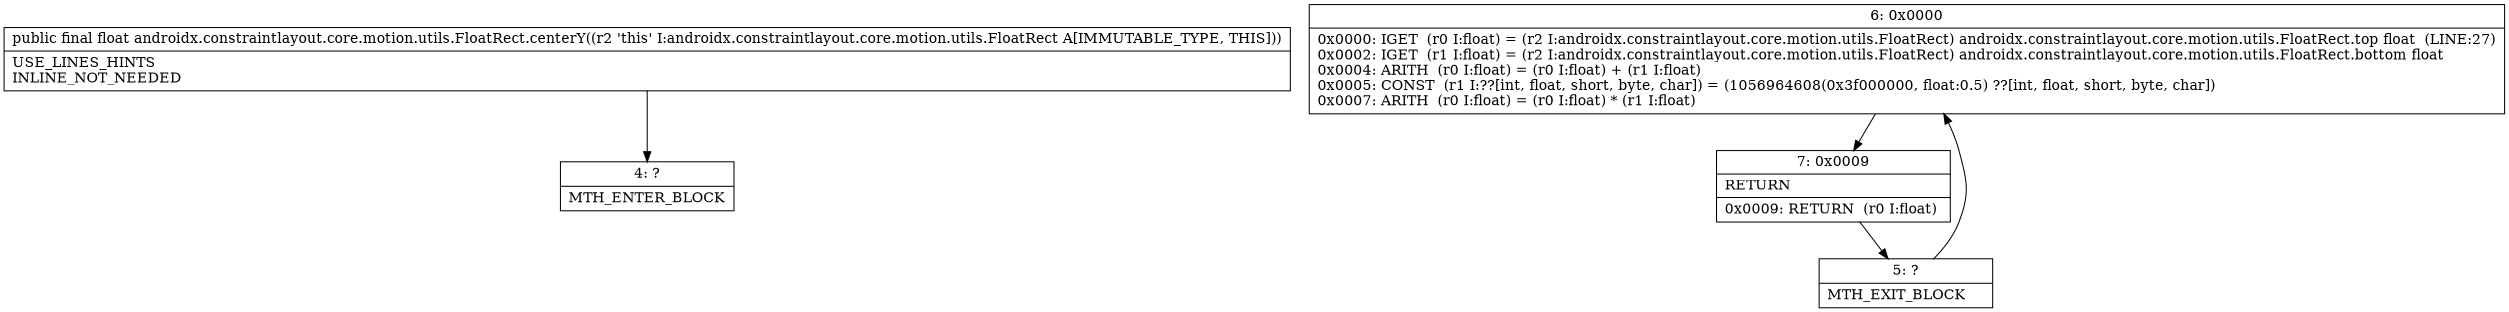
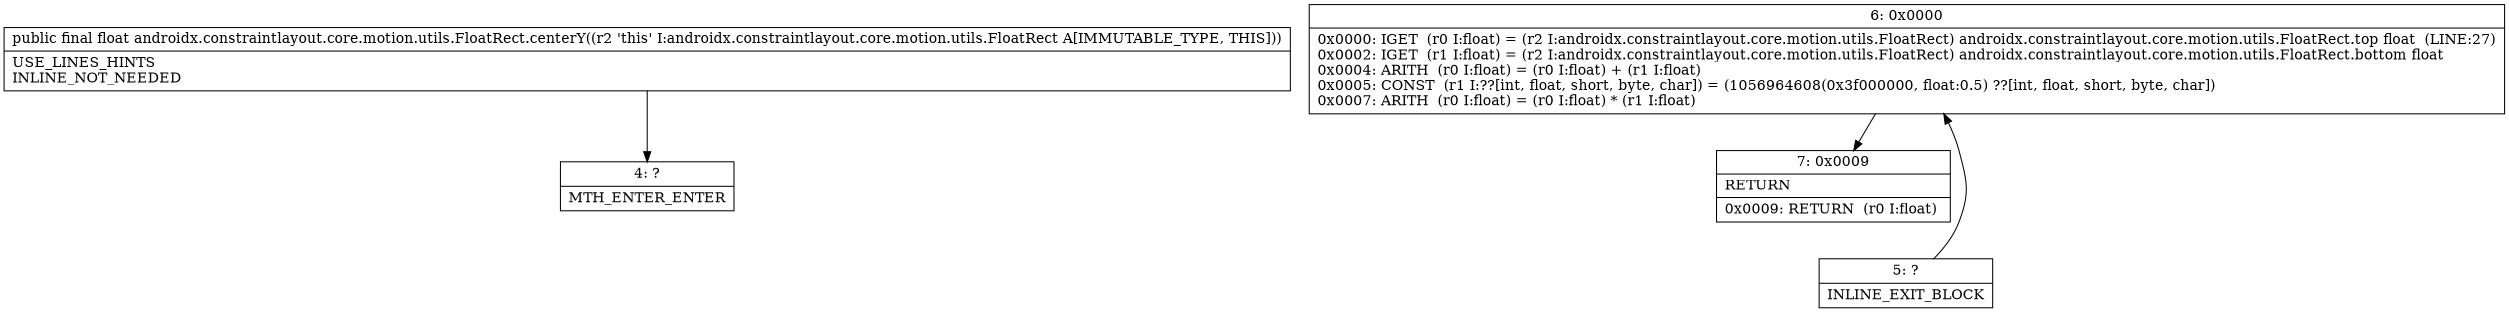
(647, 198) -> (647, 198)
(1871, 236) -> none
(1897, 295) -> (1906, 295)
